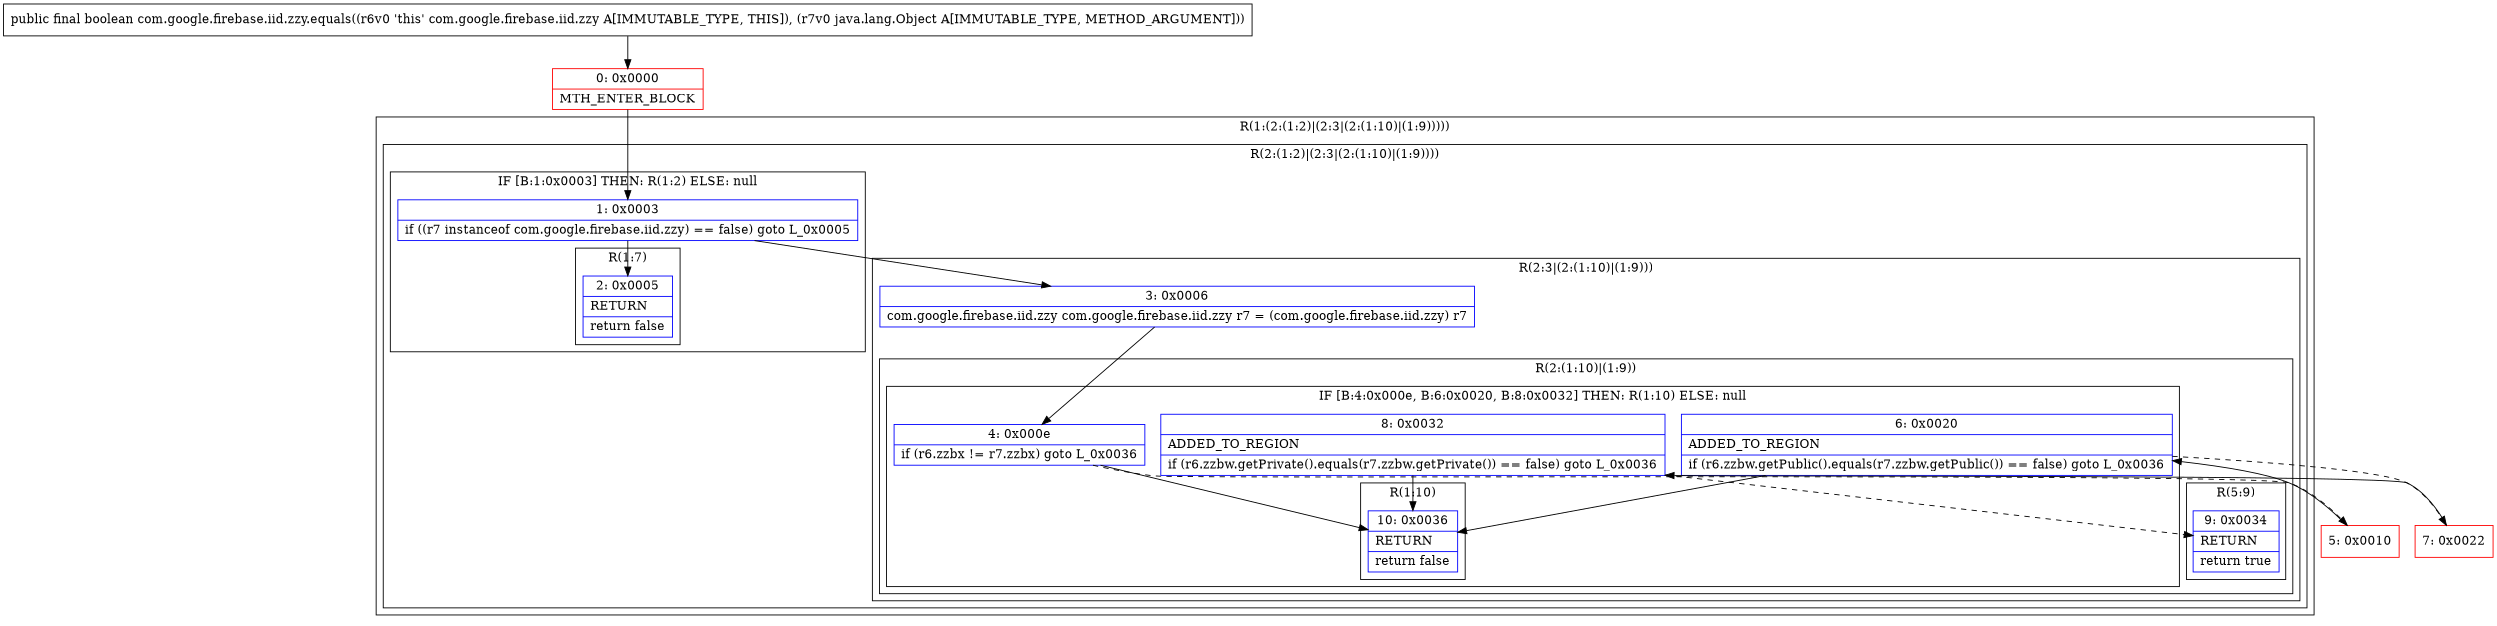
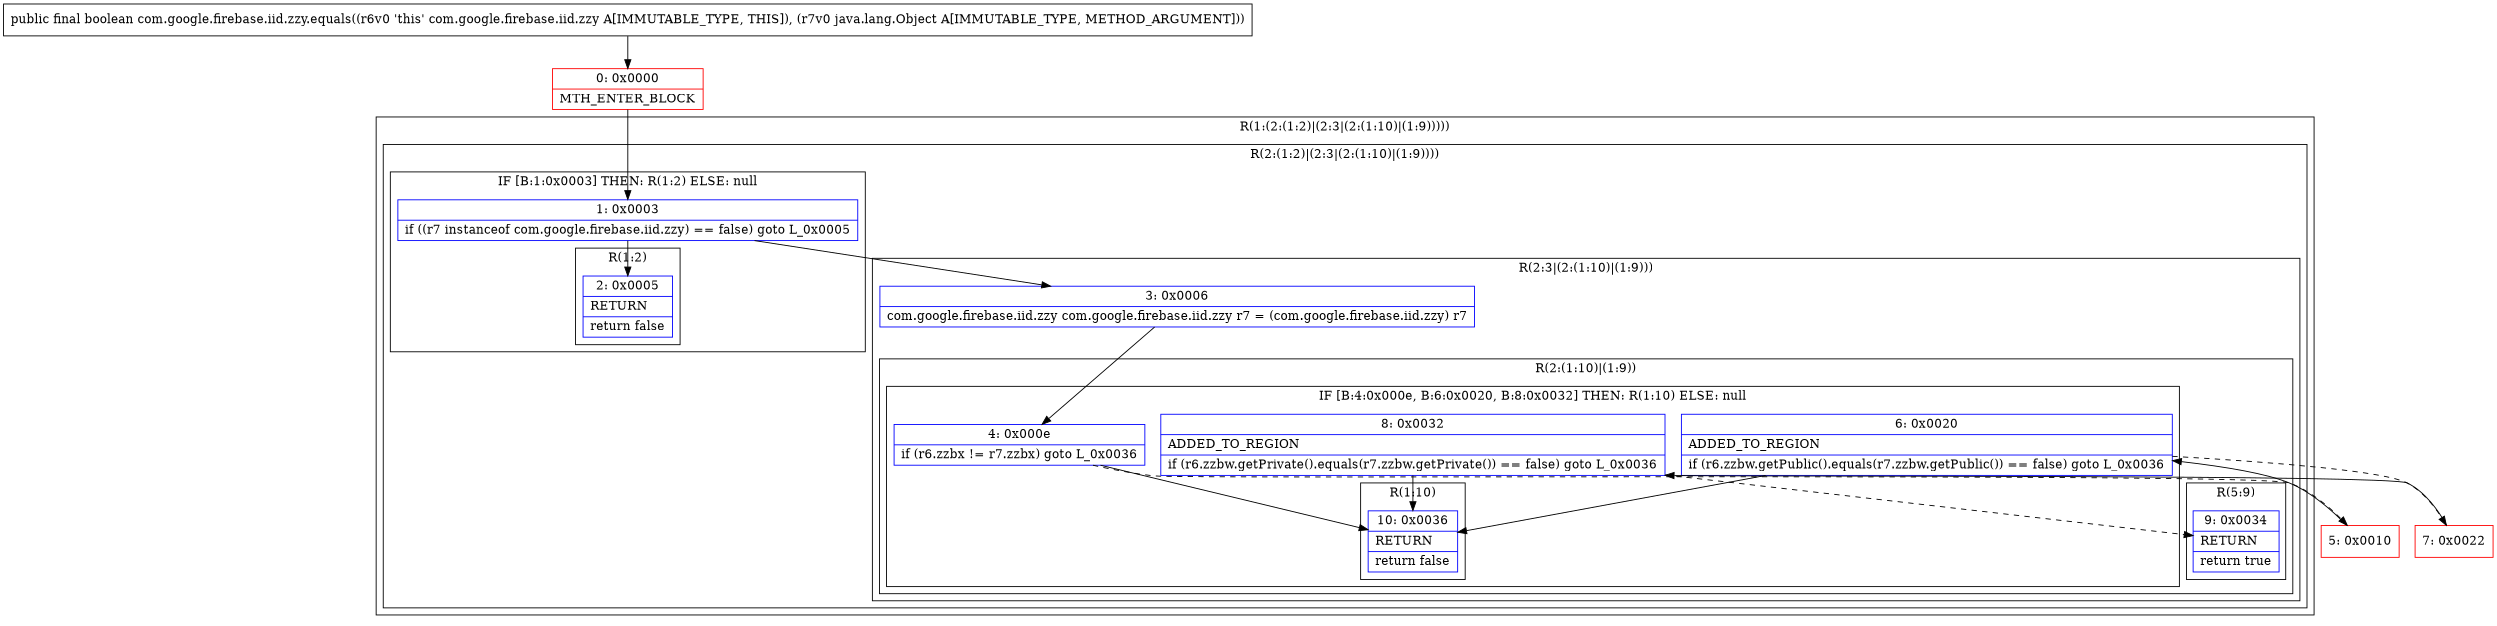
(628, 258) -> (628, 258)
